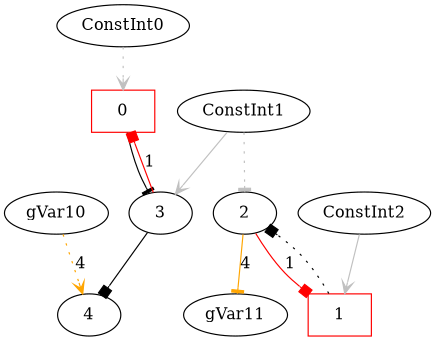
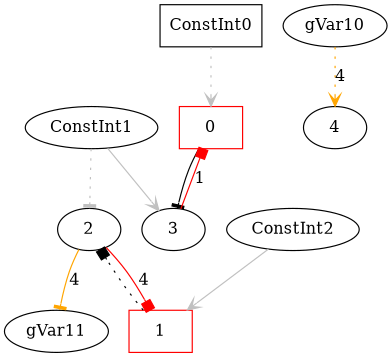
(123, 26) -> (211, 26)
(128, 259) -> none
(291, 264) -> (144, 280)
